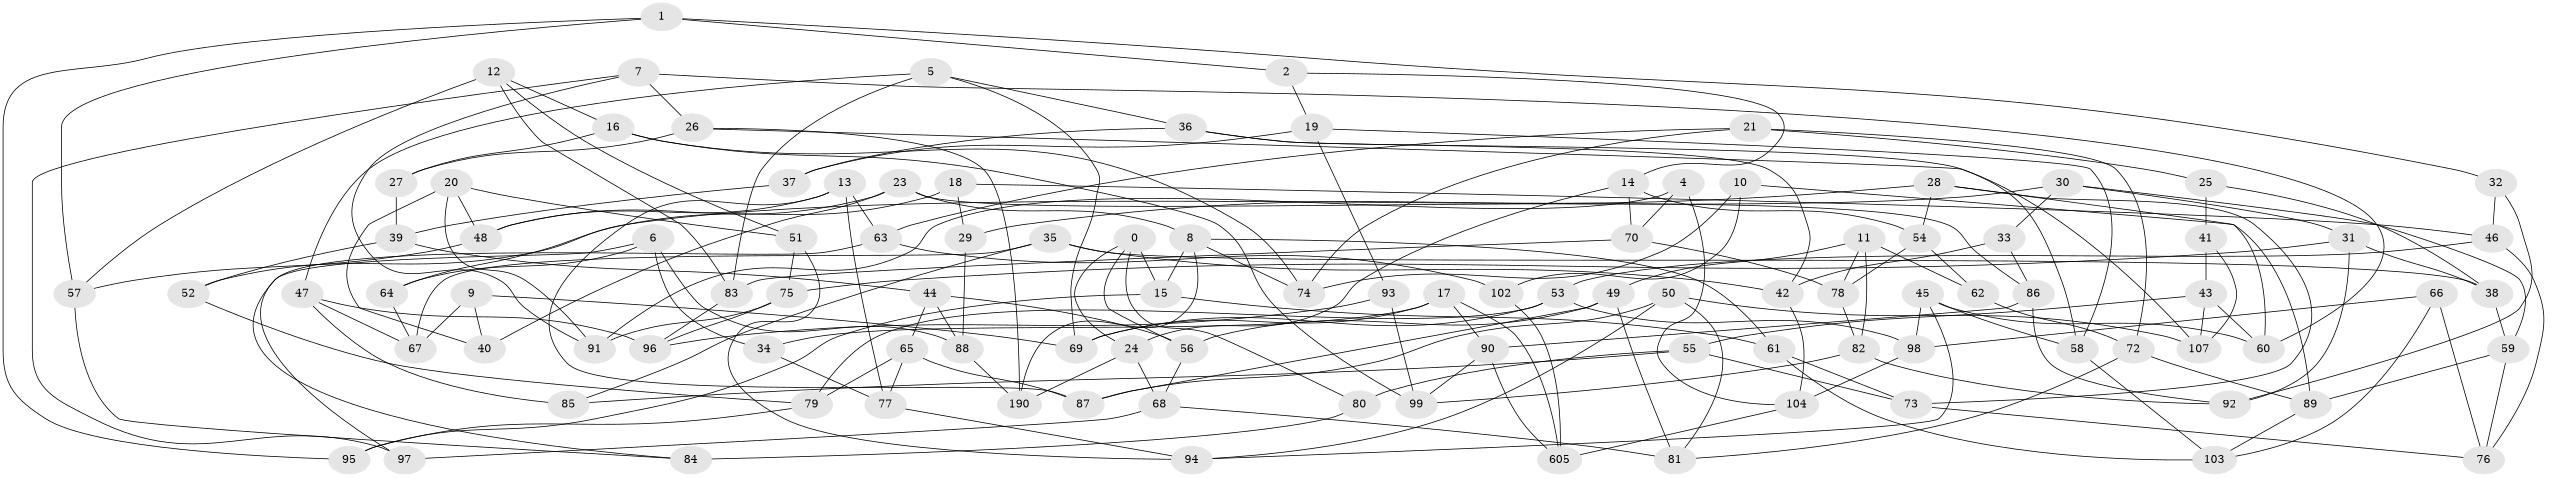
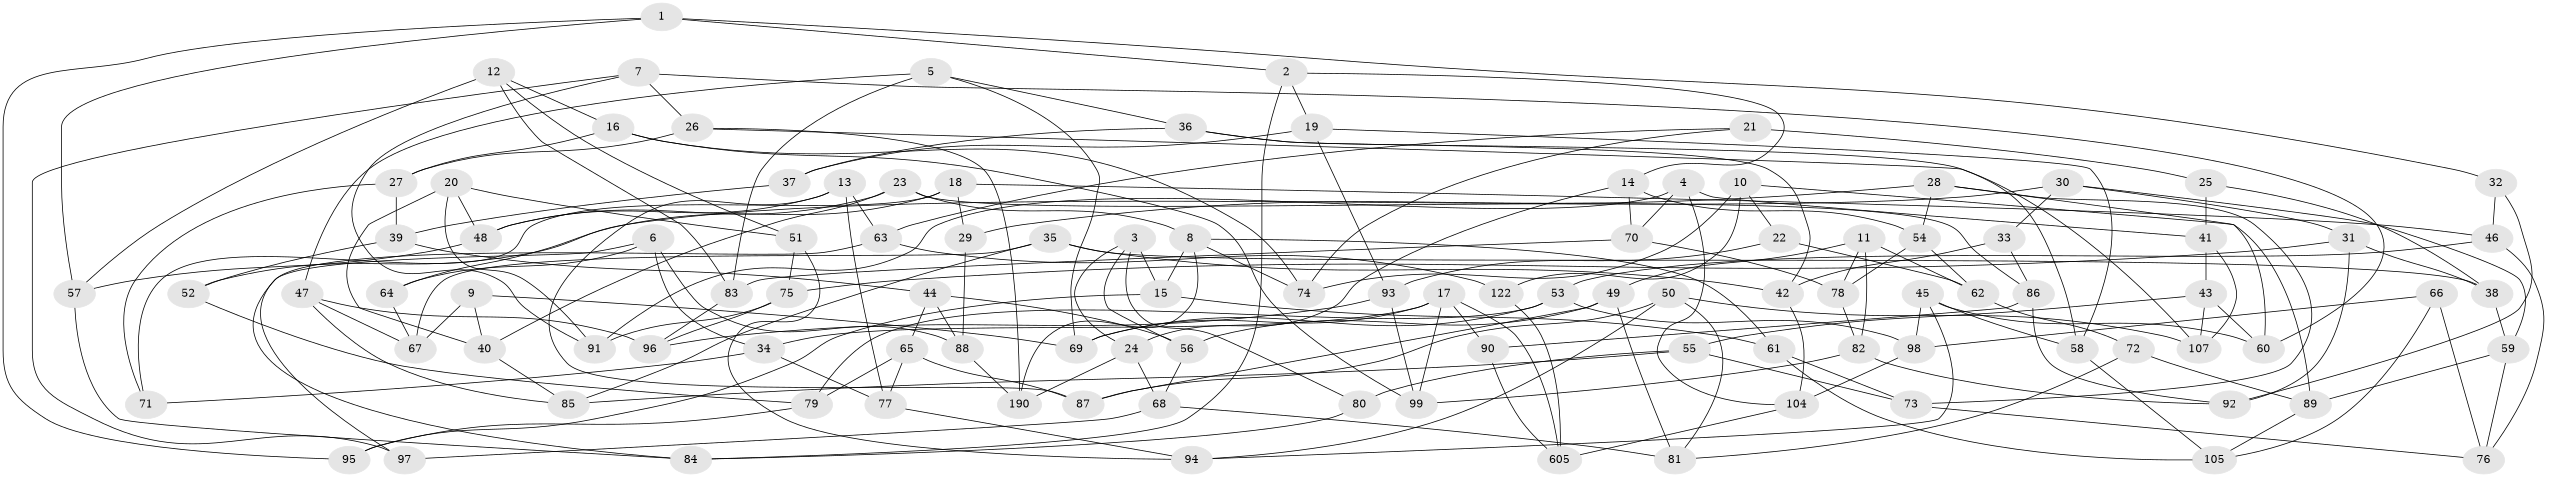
(2032, 149) -> none
none -> (1942, 217)
(1135, 239) -> (1135, 239)
none -> (1780, 239)
(1501, 294) -> (1501, 294)
none -> (521, 374)
(1446, 382) -> (1430, 349)
none -> (146, 405)
none -> (1131, 432)
(2214, 460) -> (2214, 460)
